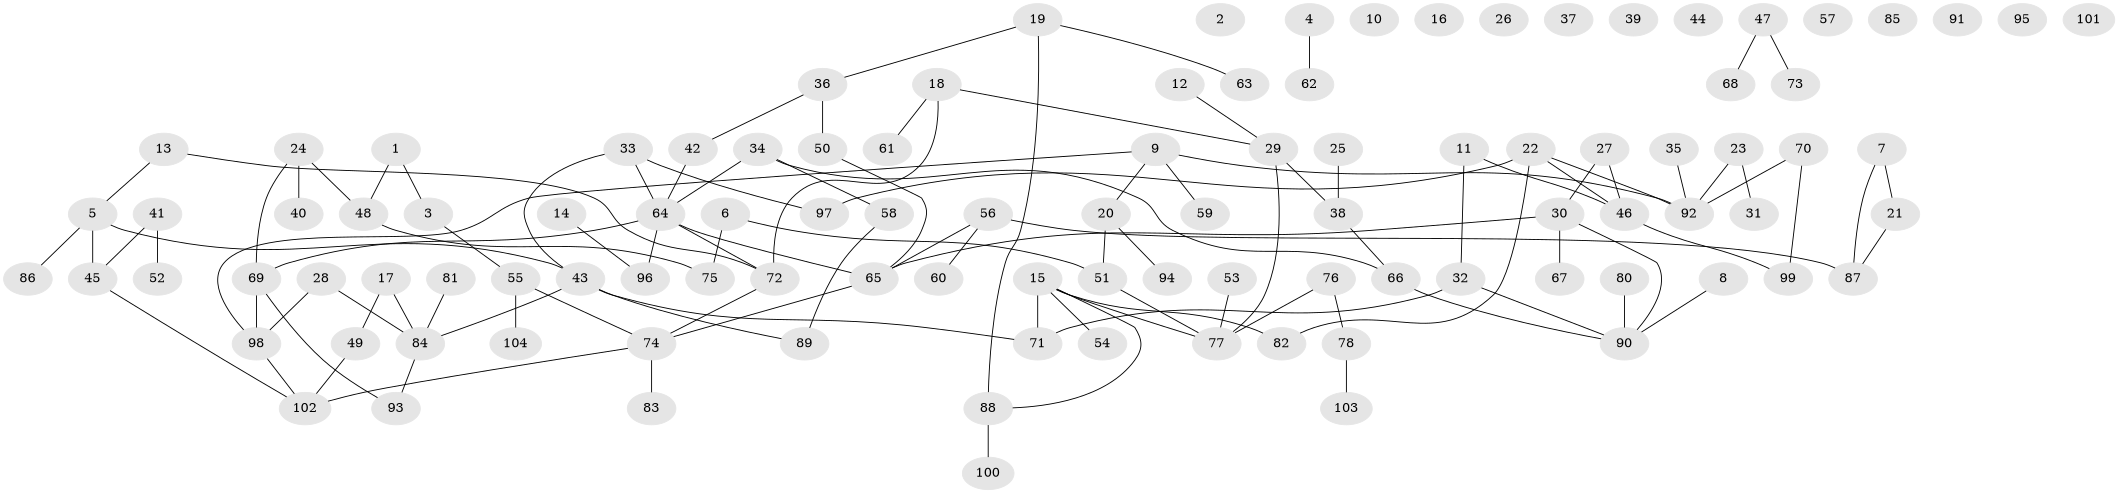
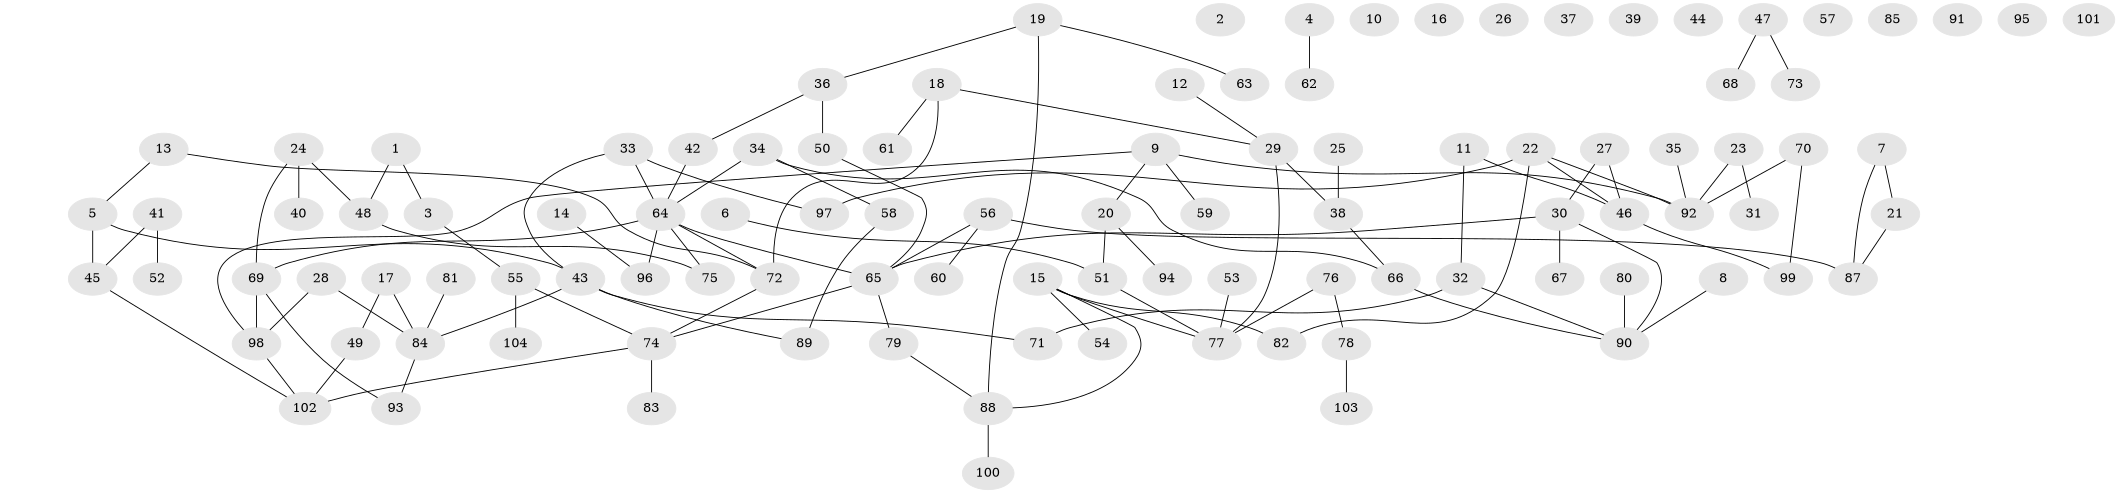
(718, 246) -> (683, 243)
(28, 279) -> none
(1038, 311) -> none
none -> (894, 344)
